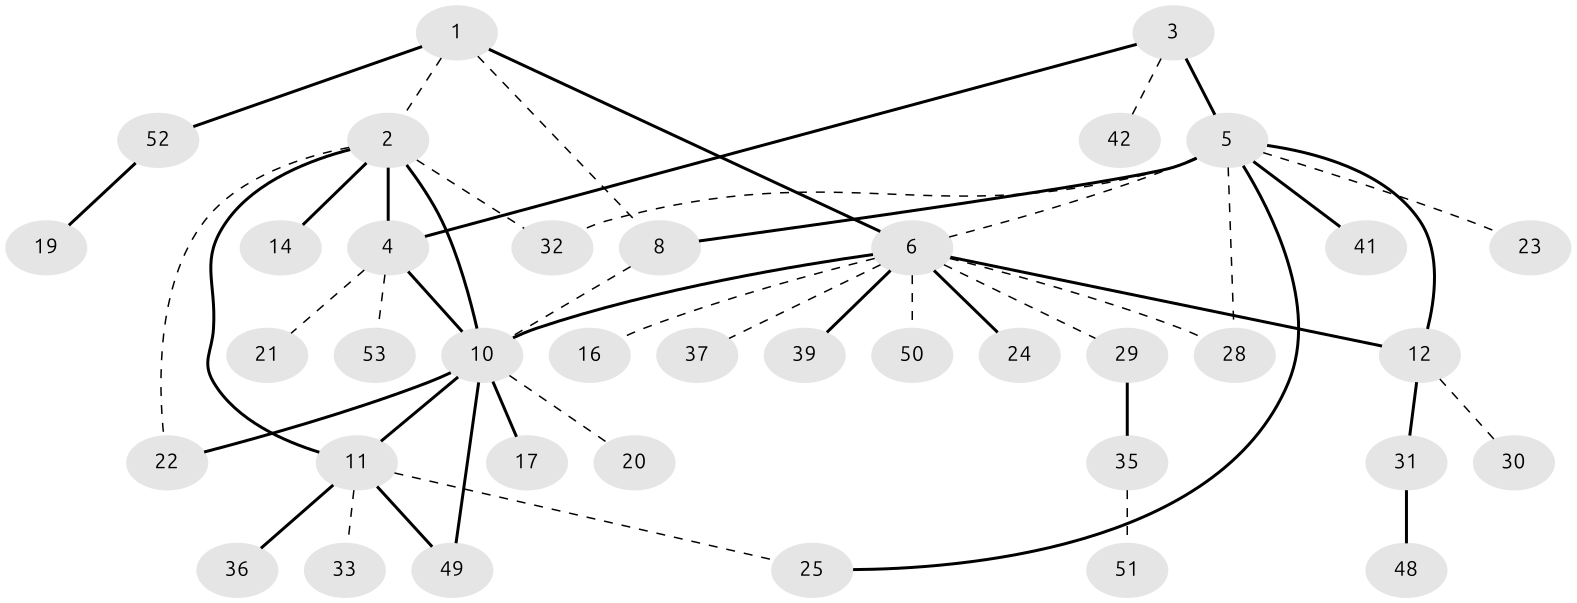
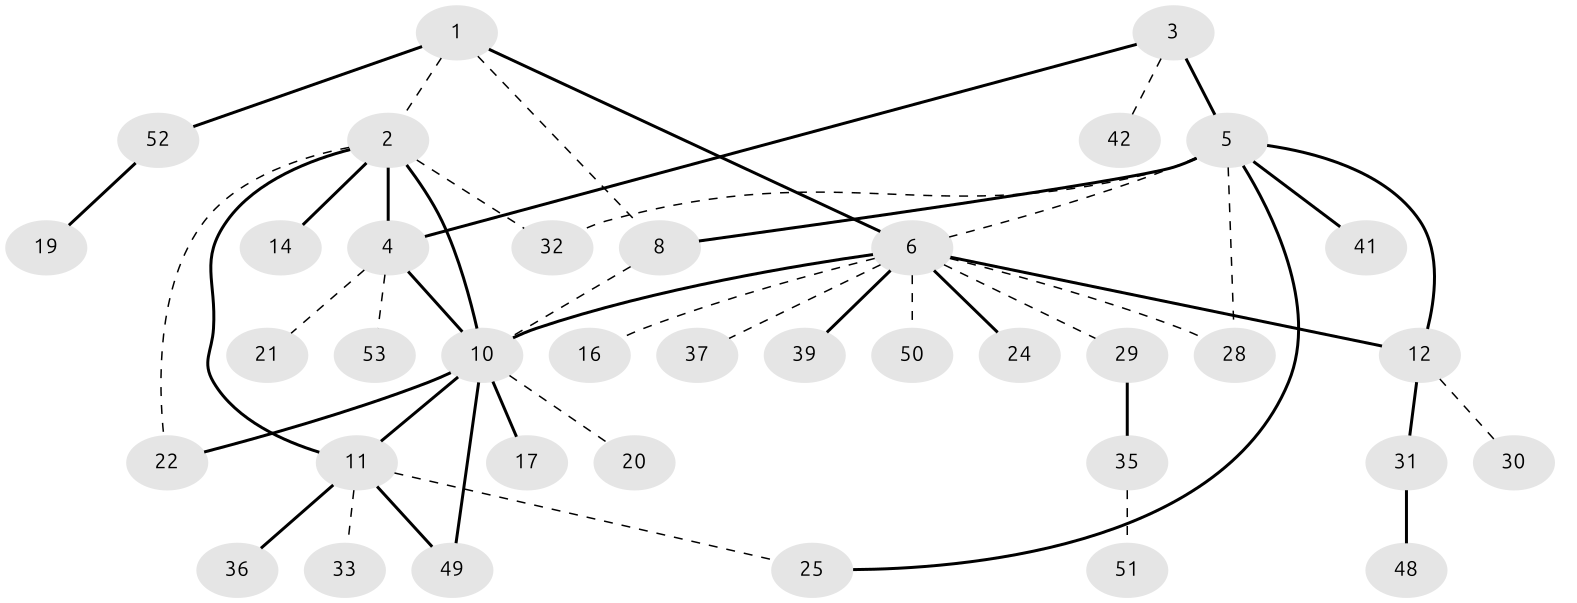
(1530, 248) -> none
